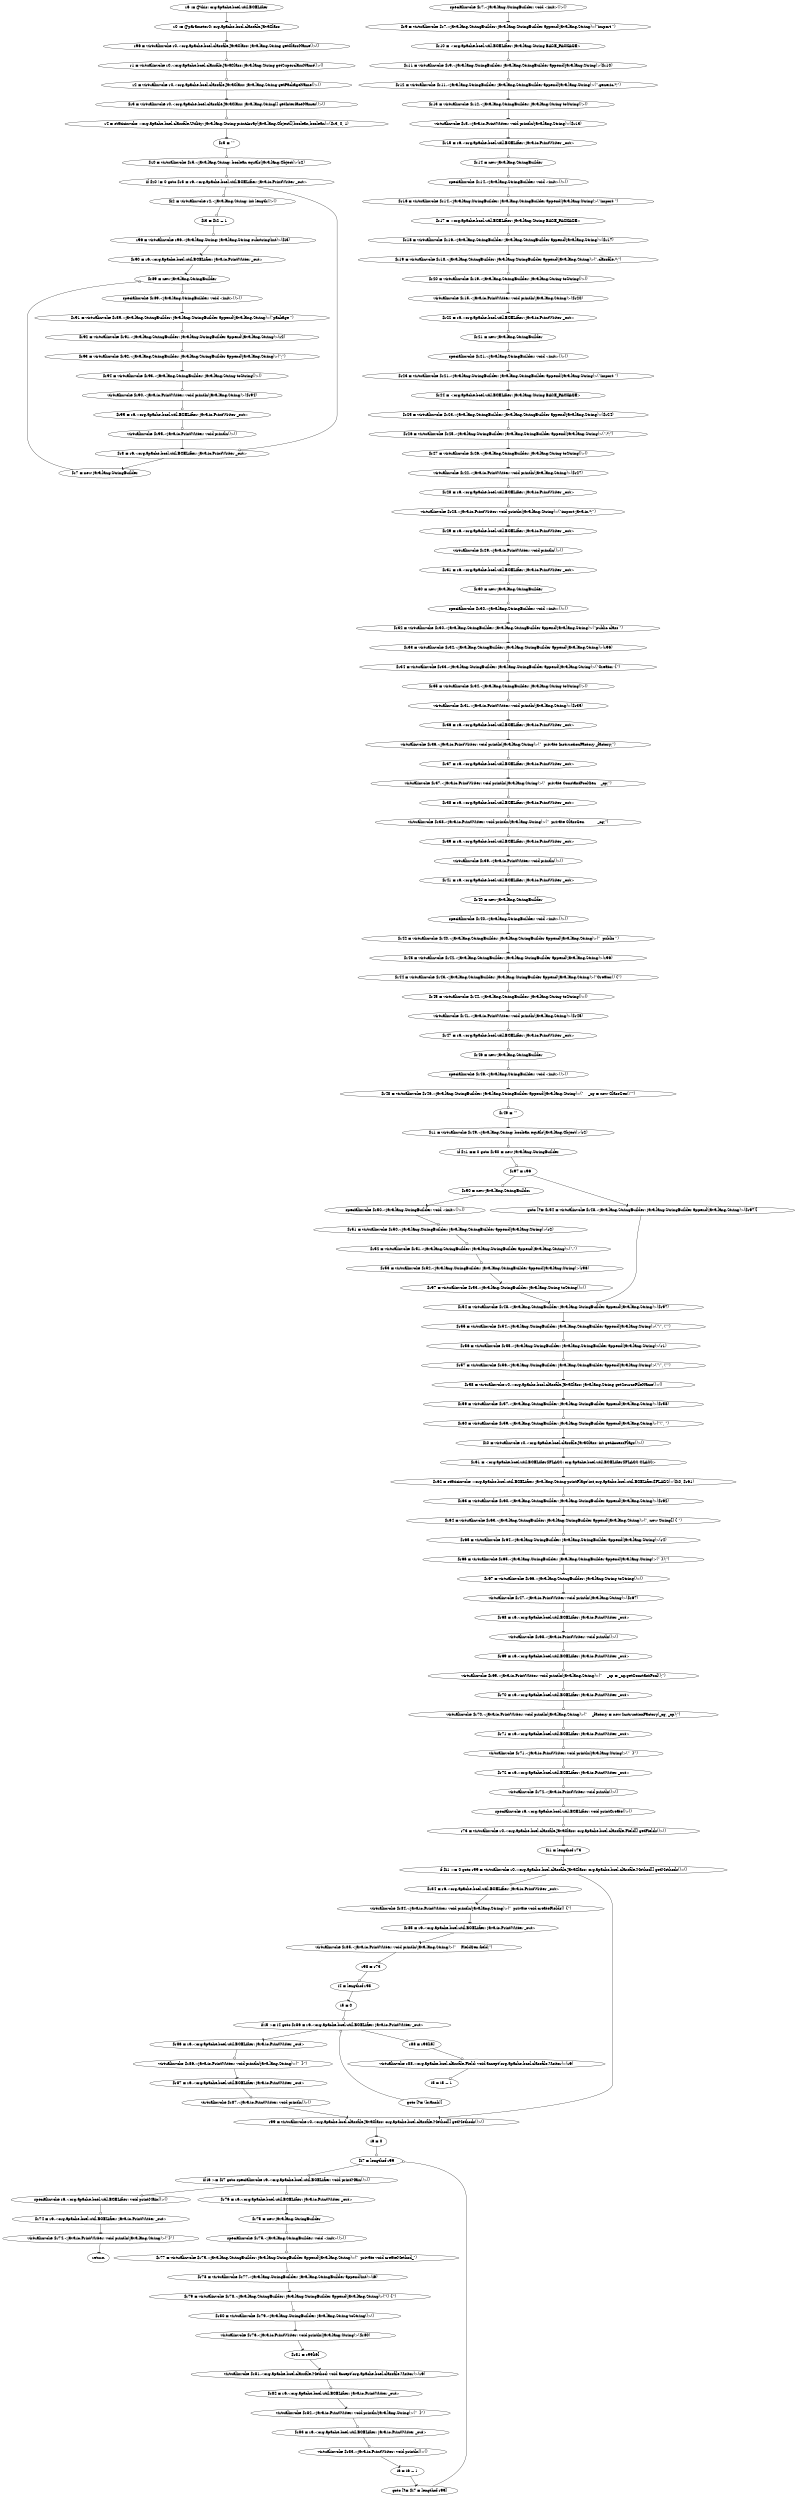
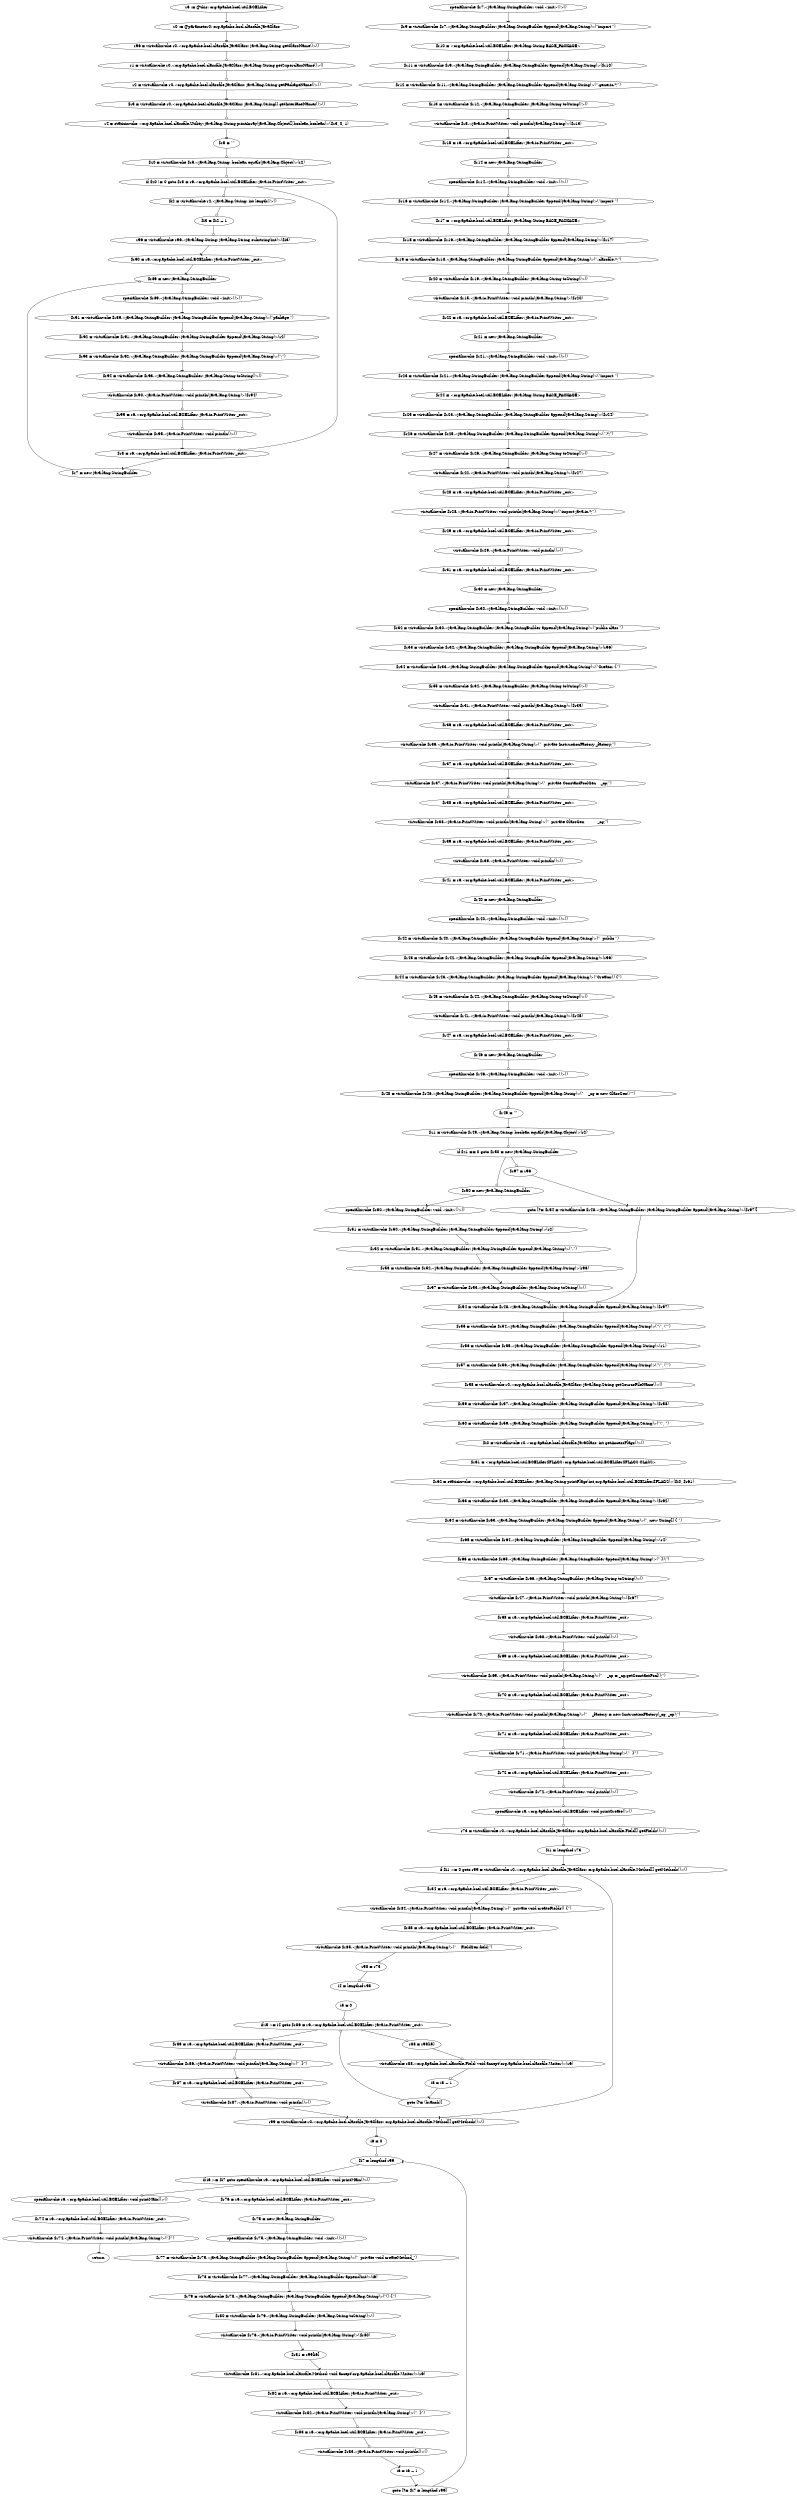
(509, 1180) -> (500, 1170)
(351, 1995) -> none
none -> (433, 2092)
(466, 2312) -> (466, 2312)
